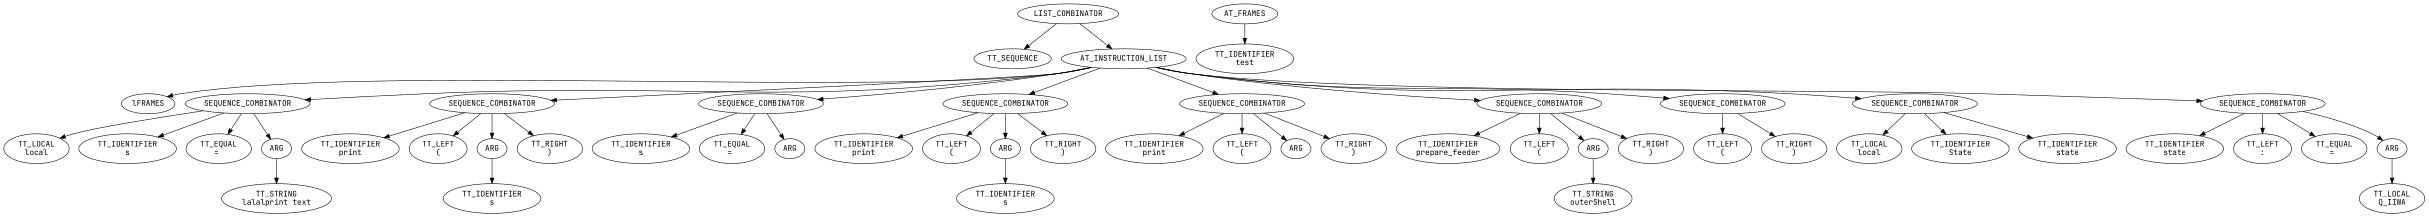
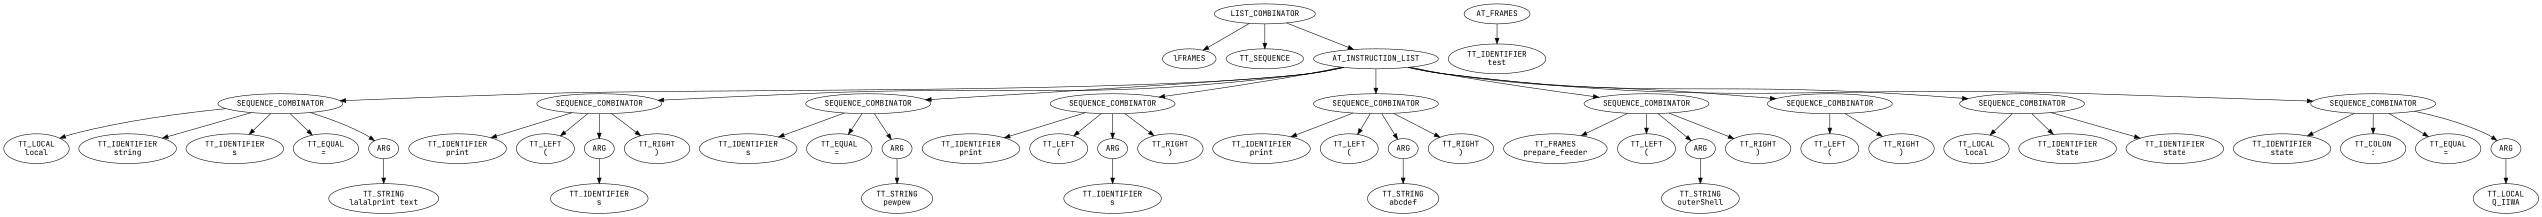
(632, 81) -> (1229, 35)
none -> (128, 149)
(1448, 149) -> (1555, 149)
(2263, 149) -> (2373, 149)
none -> (897, 199)
none -> (1403, 199)
